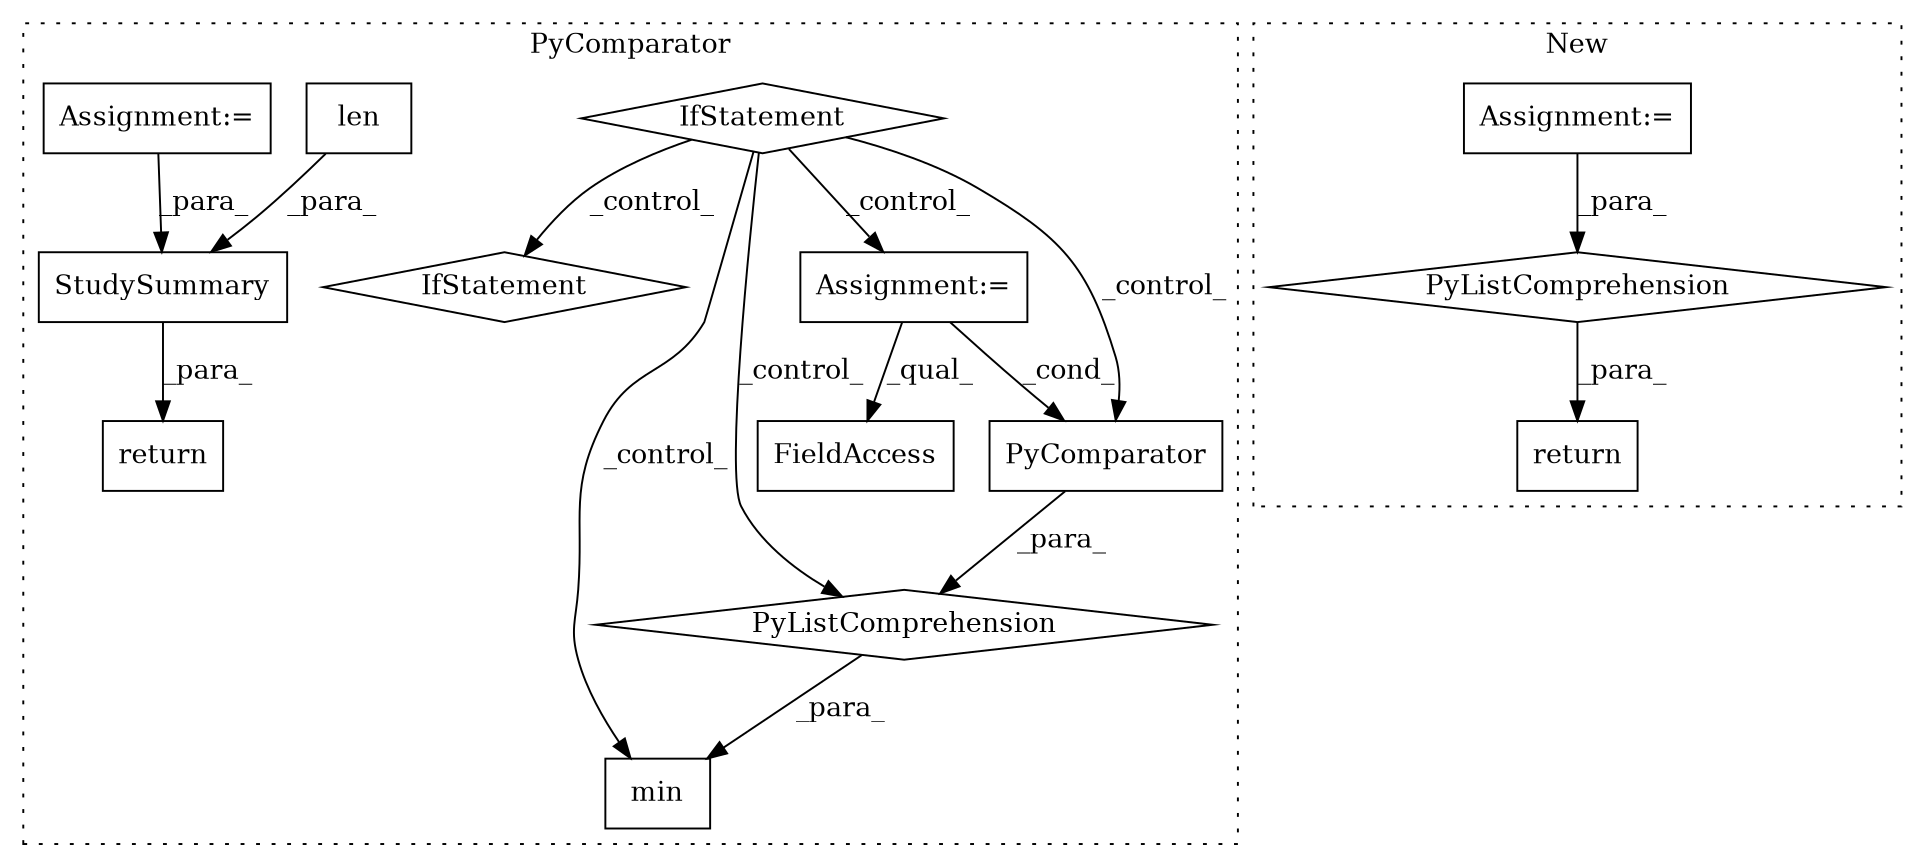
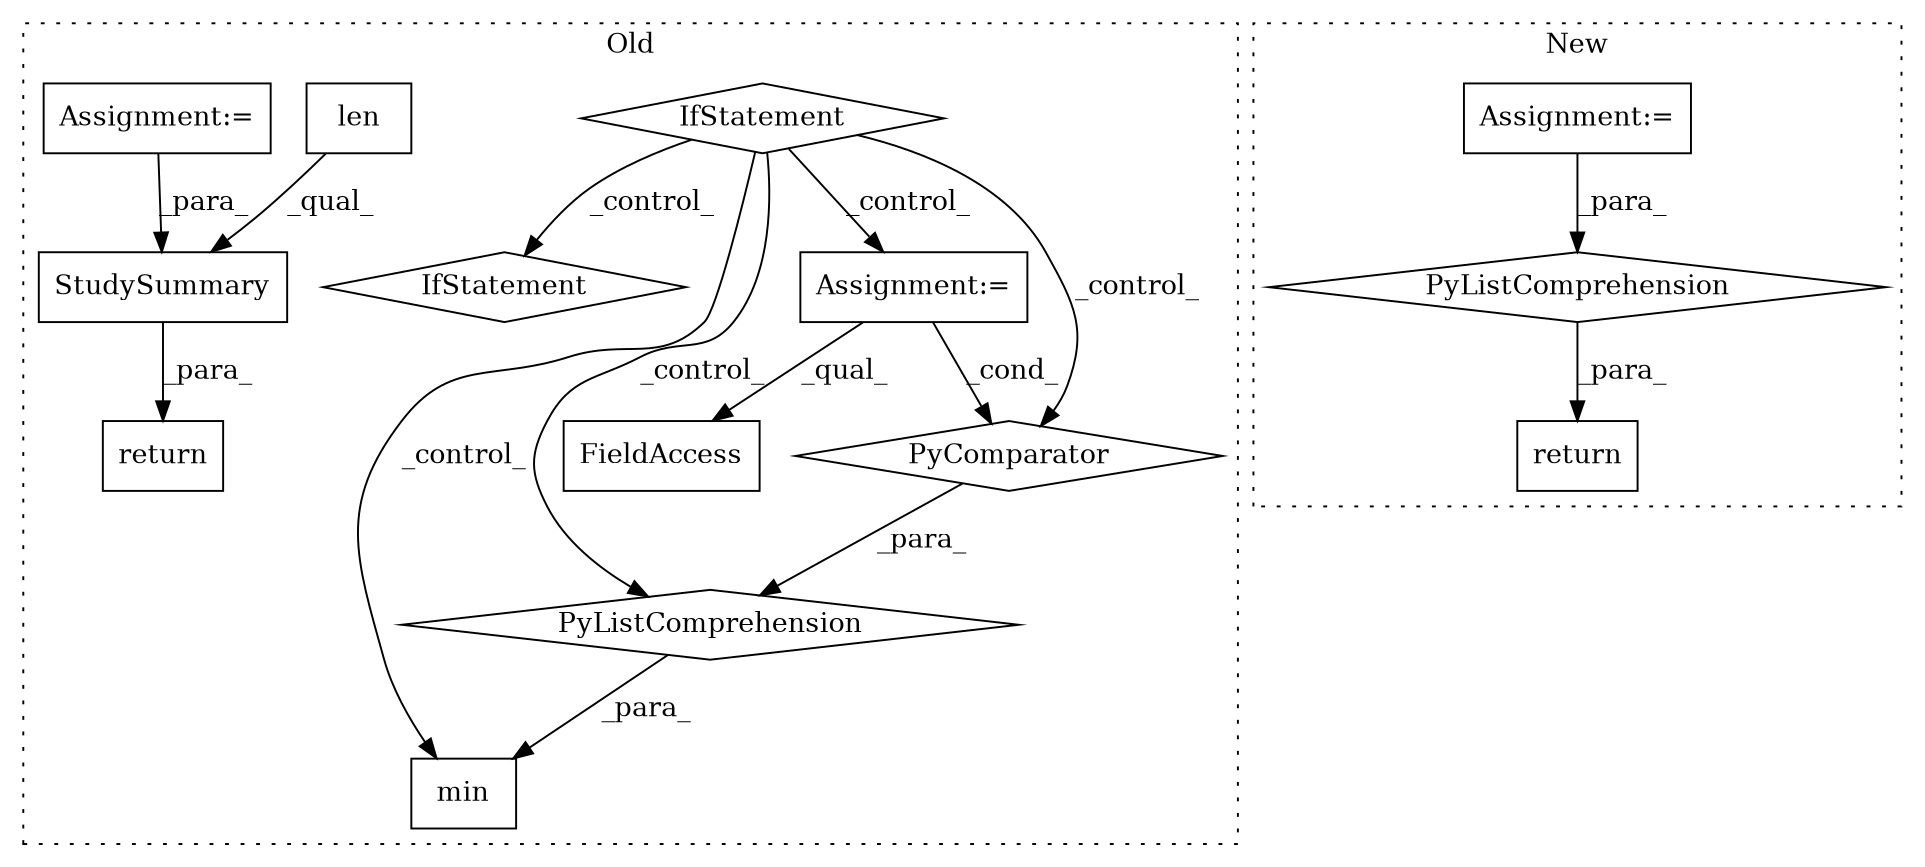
(631, 46) -> (631, 46)
(332, 203) -> (331, 203)
(1106, 456) -> (1009, 456)
